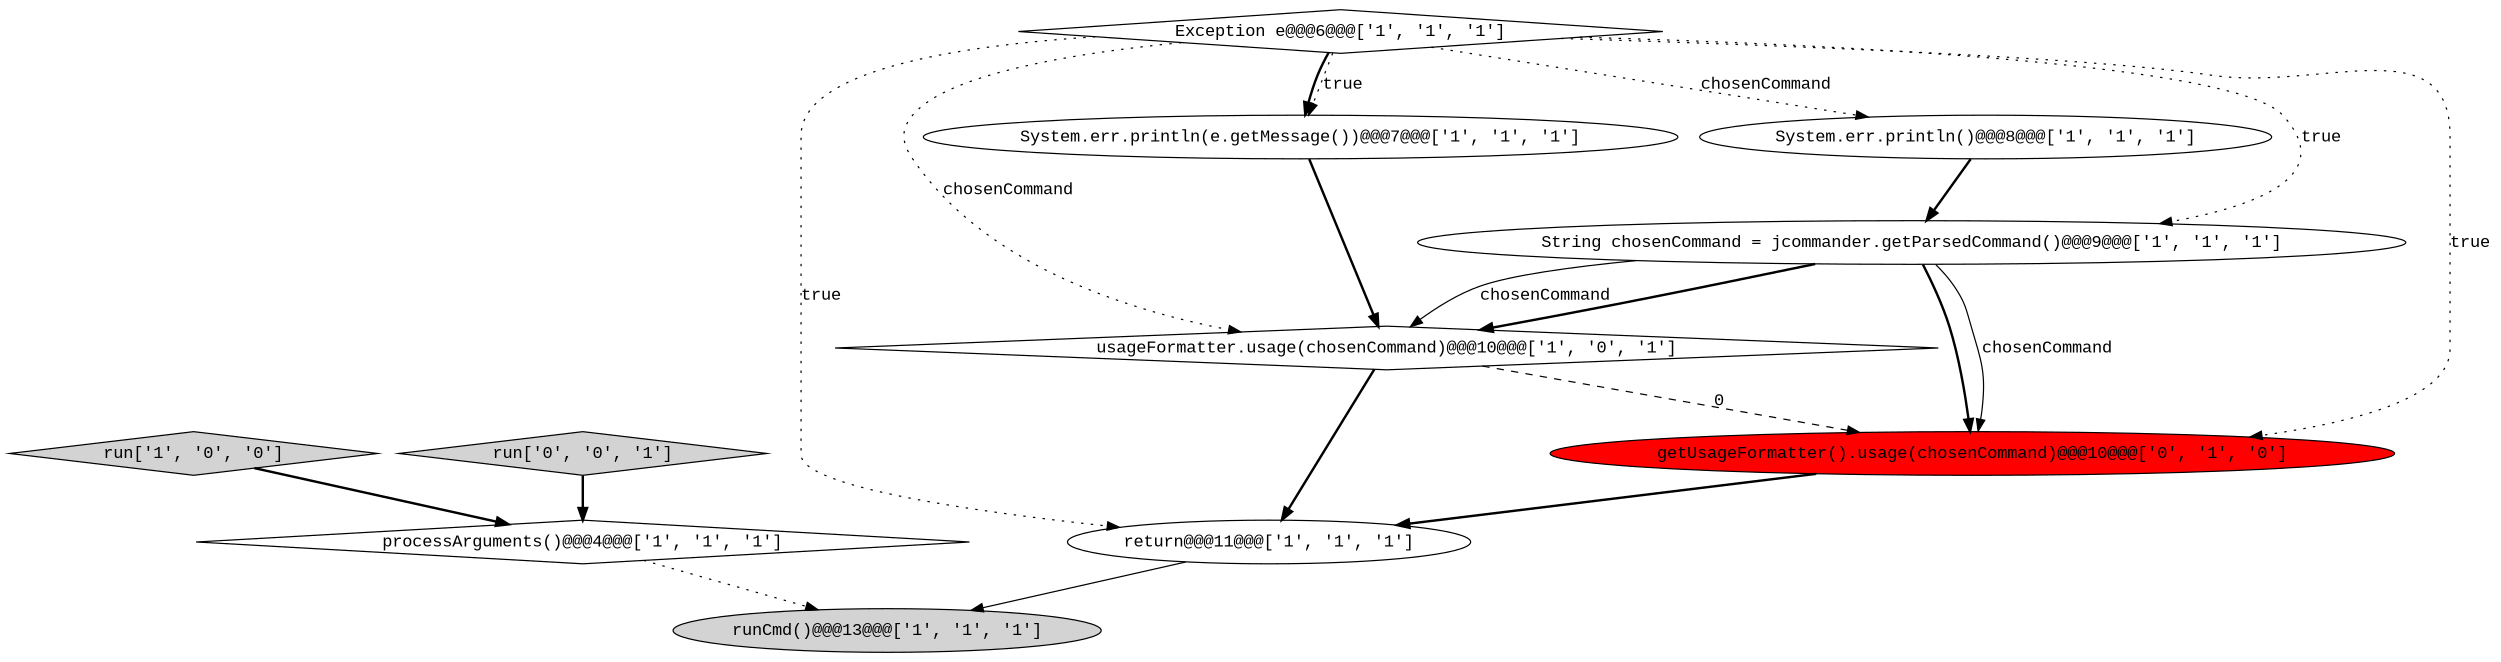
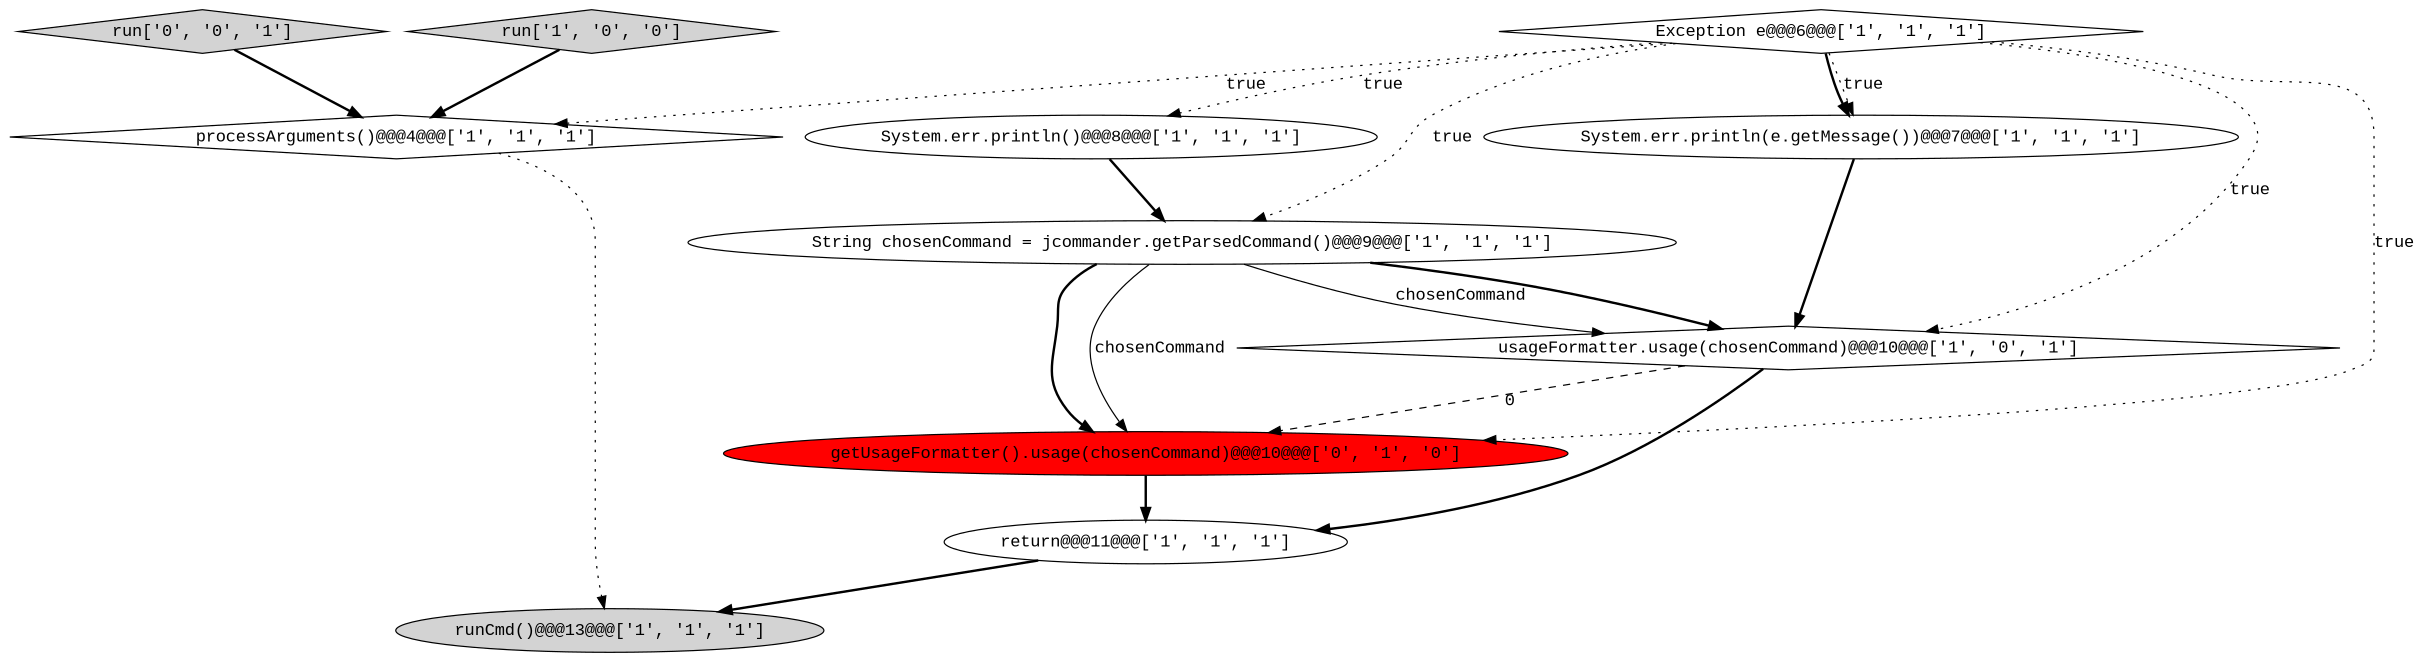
(1766, 84) -> (1383, 84)
(1008, 190) -> (2250, 190)
(801, 292) -> (1120, 83)
(1084, 585) -> (885, 585)
